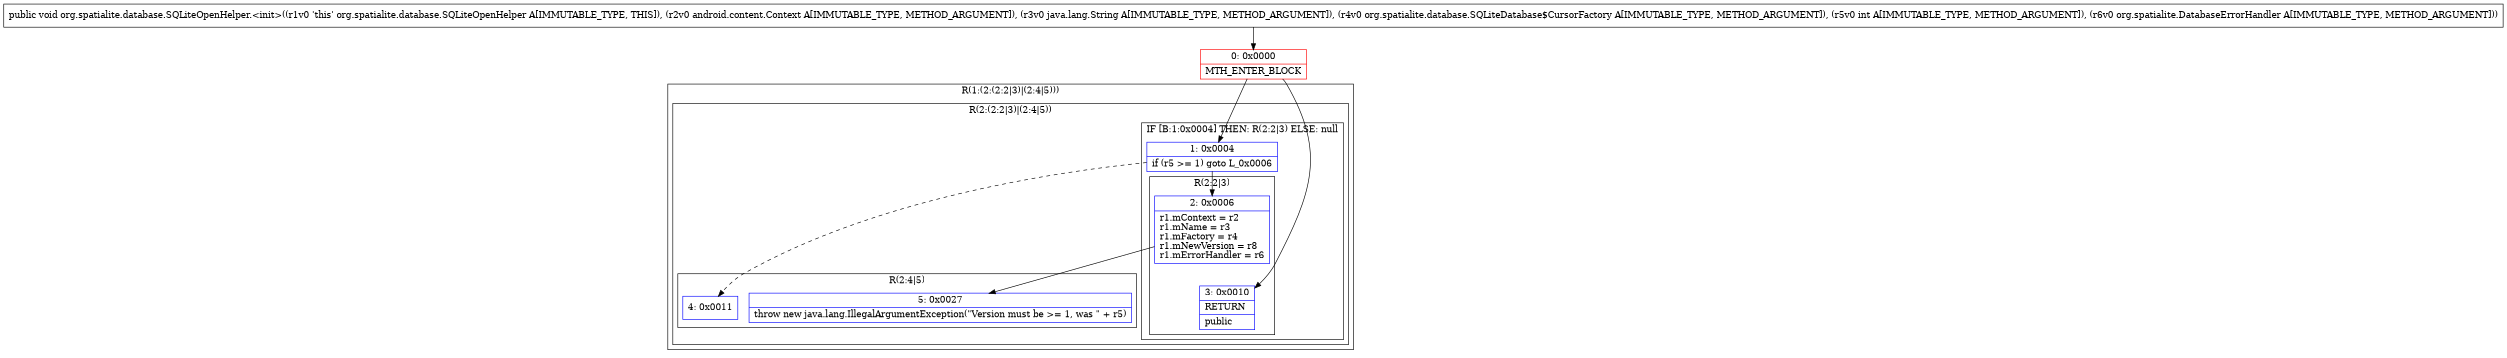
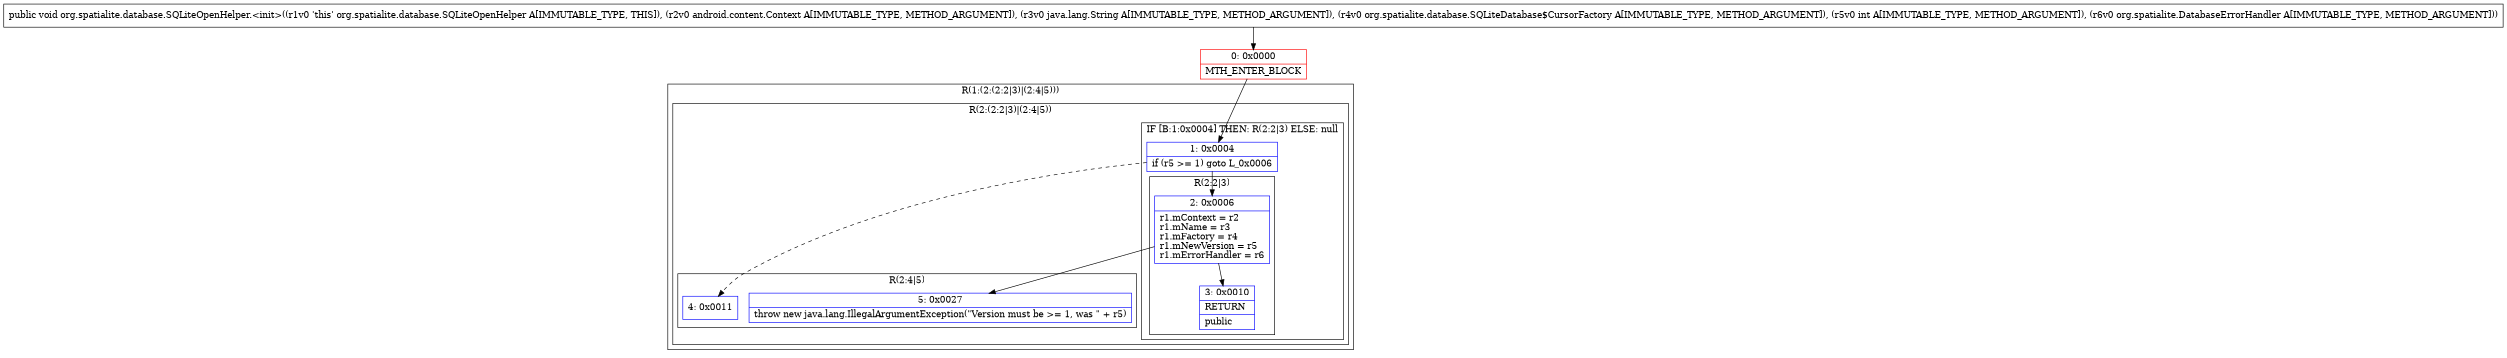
(1307, 184) -> (1220, 271)
(1209, 246) -> (1209, 246)
